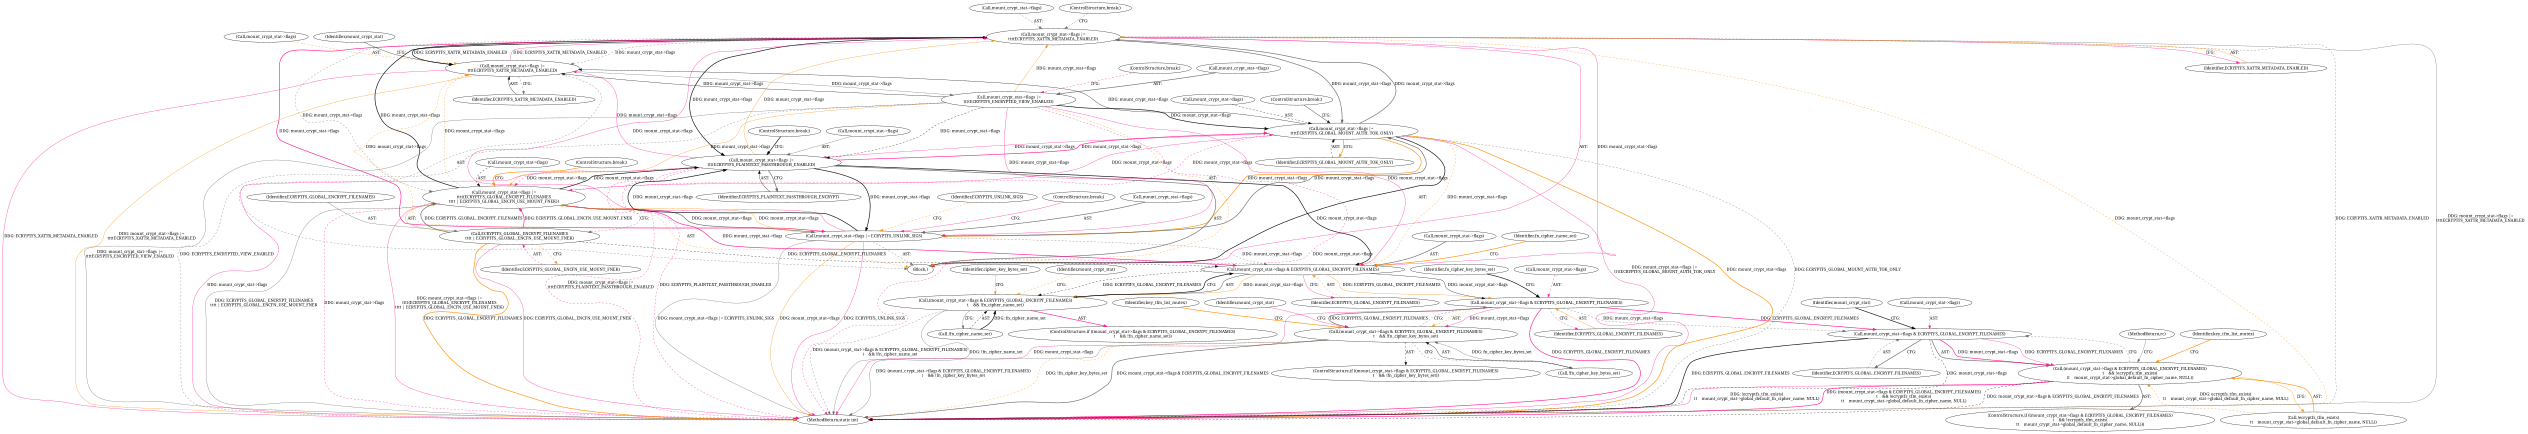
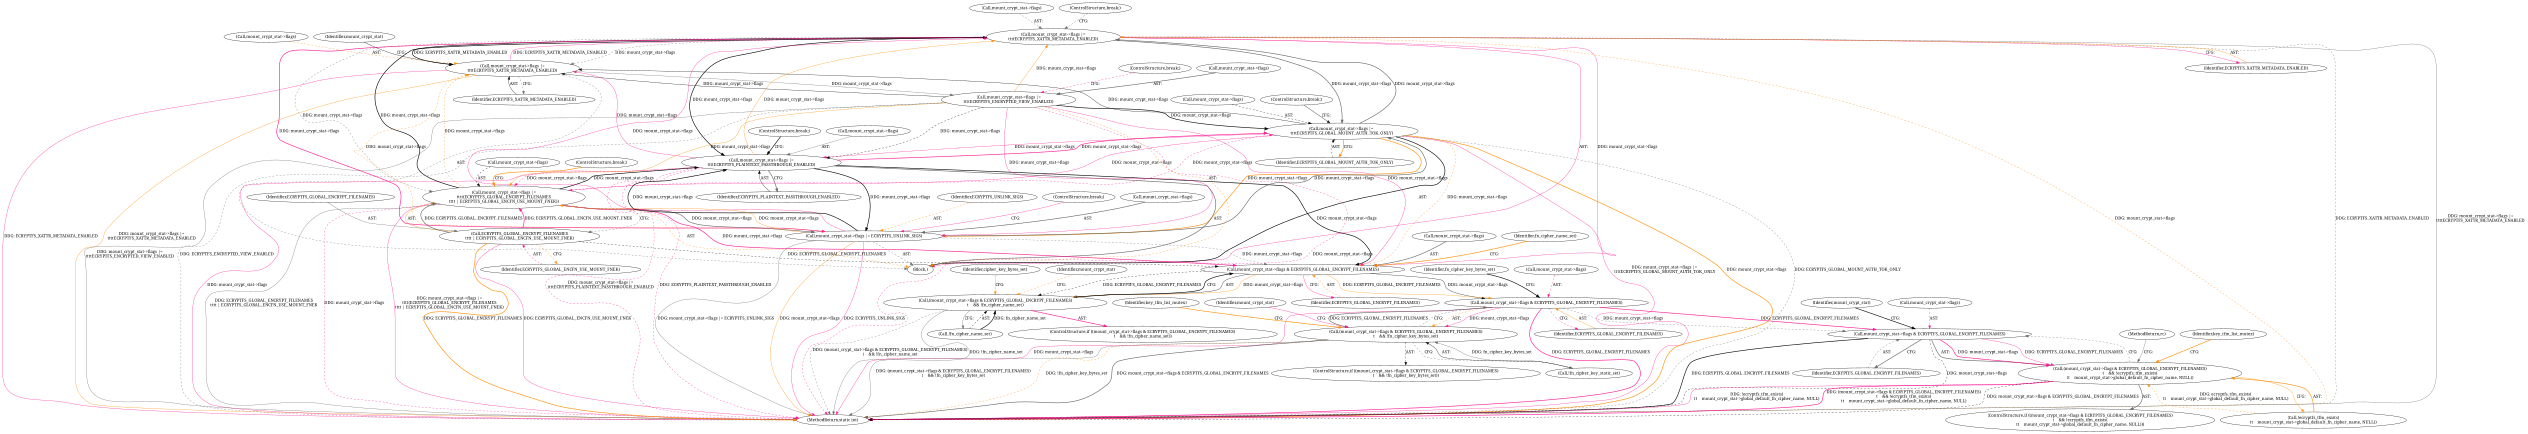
(779, 197) -> (779, 197)
(938, 218) -> (938, 218)
(1589, 373) -> (1589, 373)
